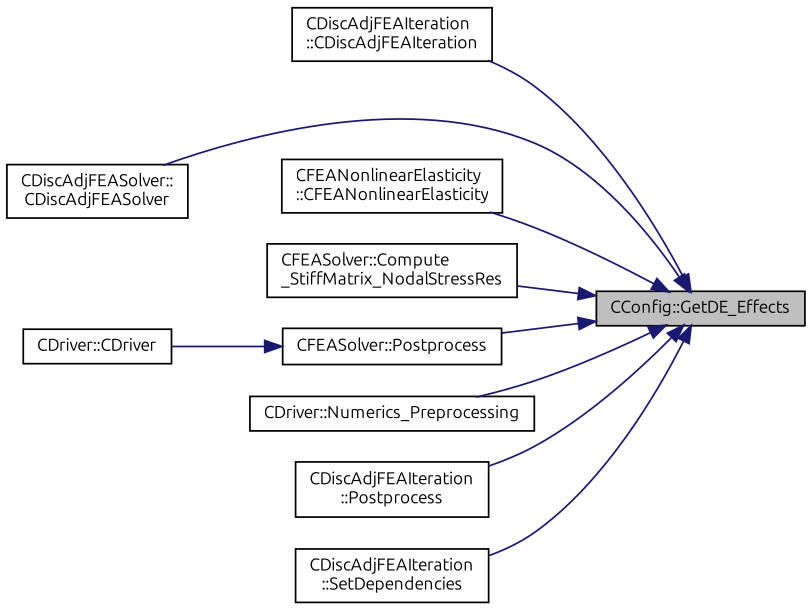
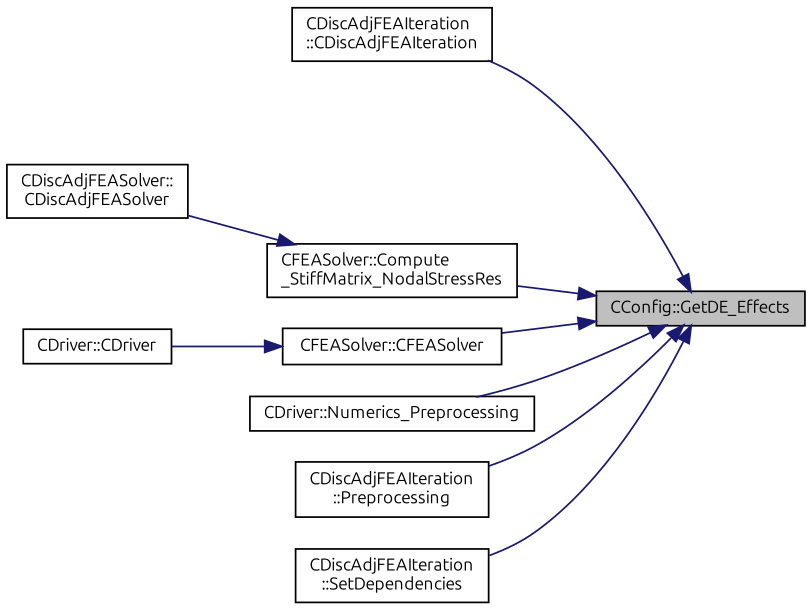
(447, 122) -> (233, 228)
(392, 186) -> none
(392, 346) -> (392, 346)
(392, 490) -> (392, 490)
